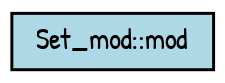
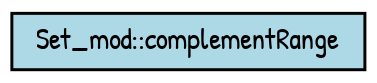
(113, 42) -> (188, 42)
